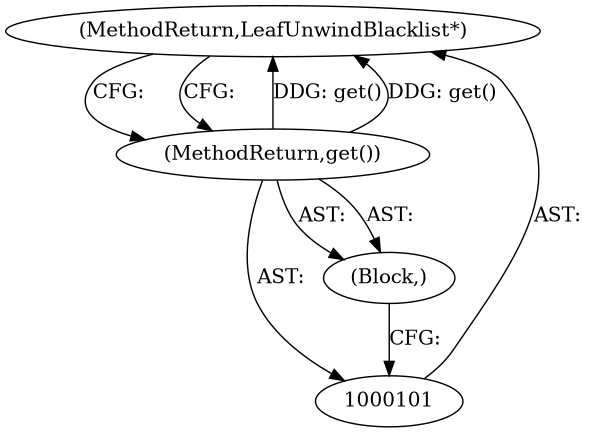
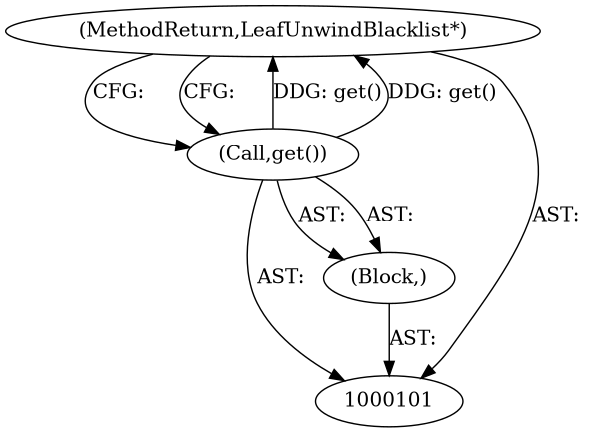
(273, 155) -> (273, 155)
(533, 211) -> (535, 197)
(418, 340) -> (416, 340)
